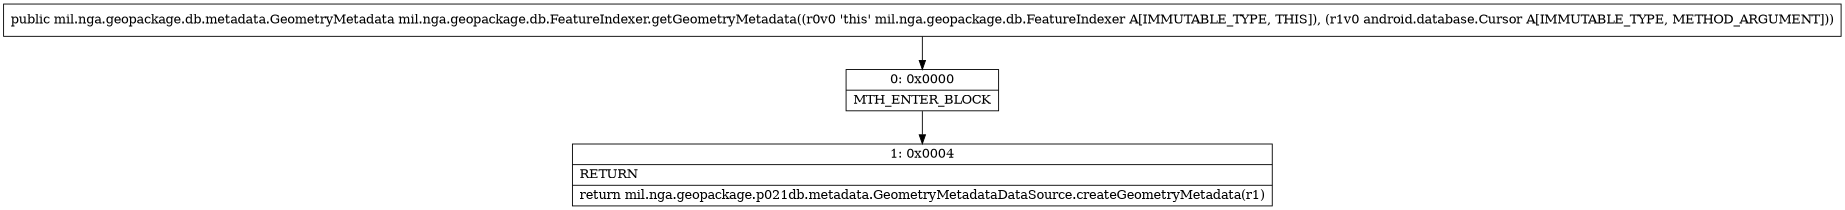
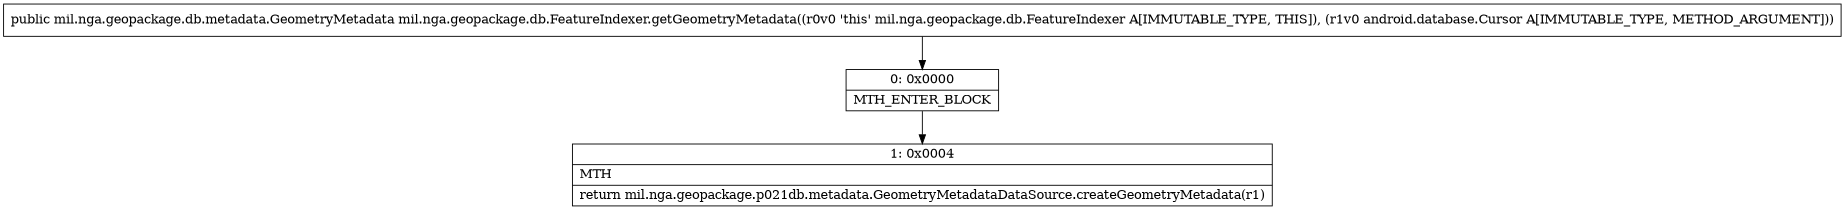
(609, 175) -> (596, 175)
